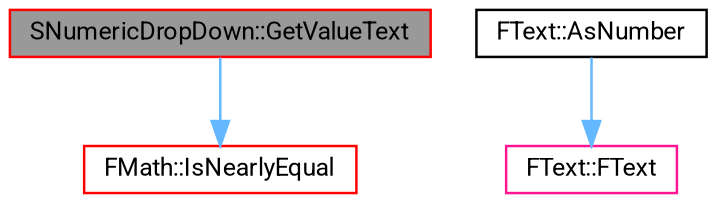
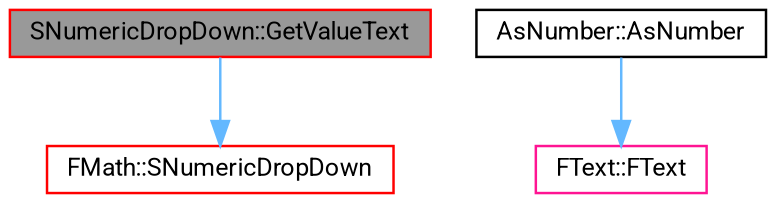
(592, 33) -> (621, 33)
(220, 170) -> (220, 170)
